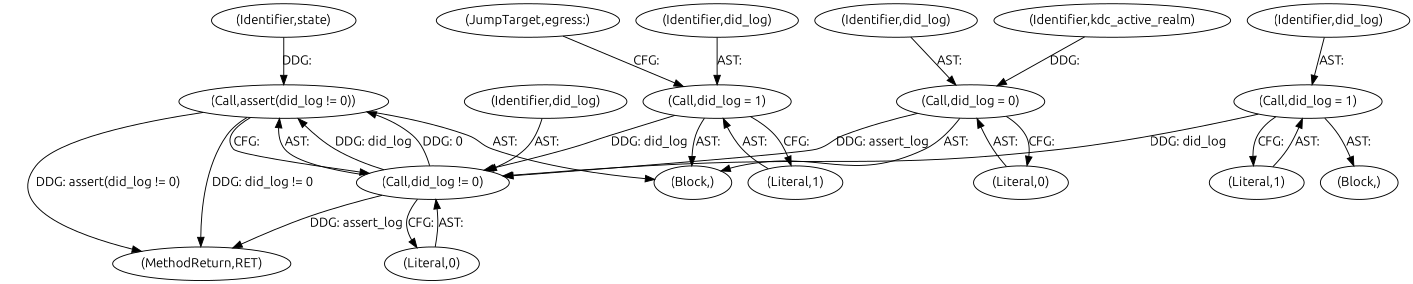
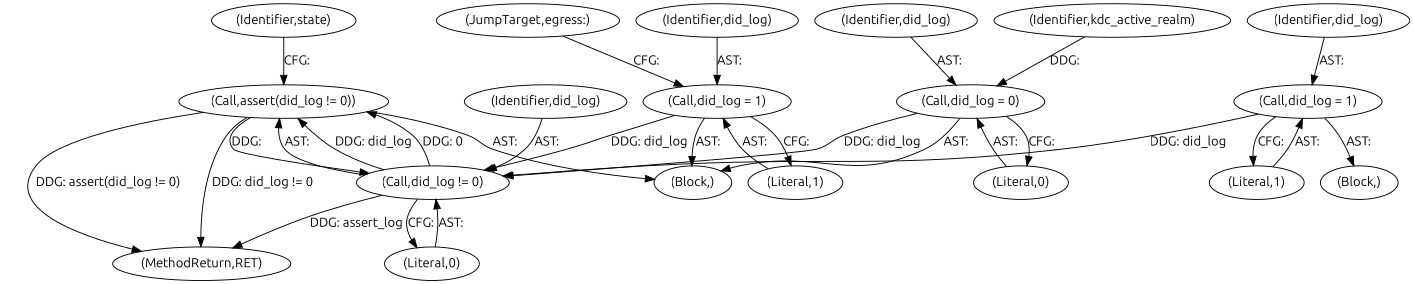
(299, 61) -> (299, 61)
(248, 142) -> (248, 142)
(883, 142) -> (883, 142)
